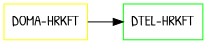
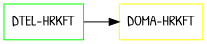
(100, 22) -> (96, 22)
